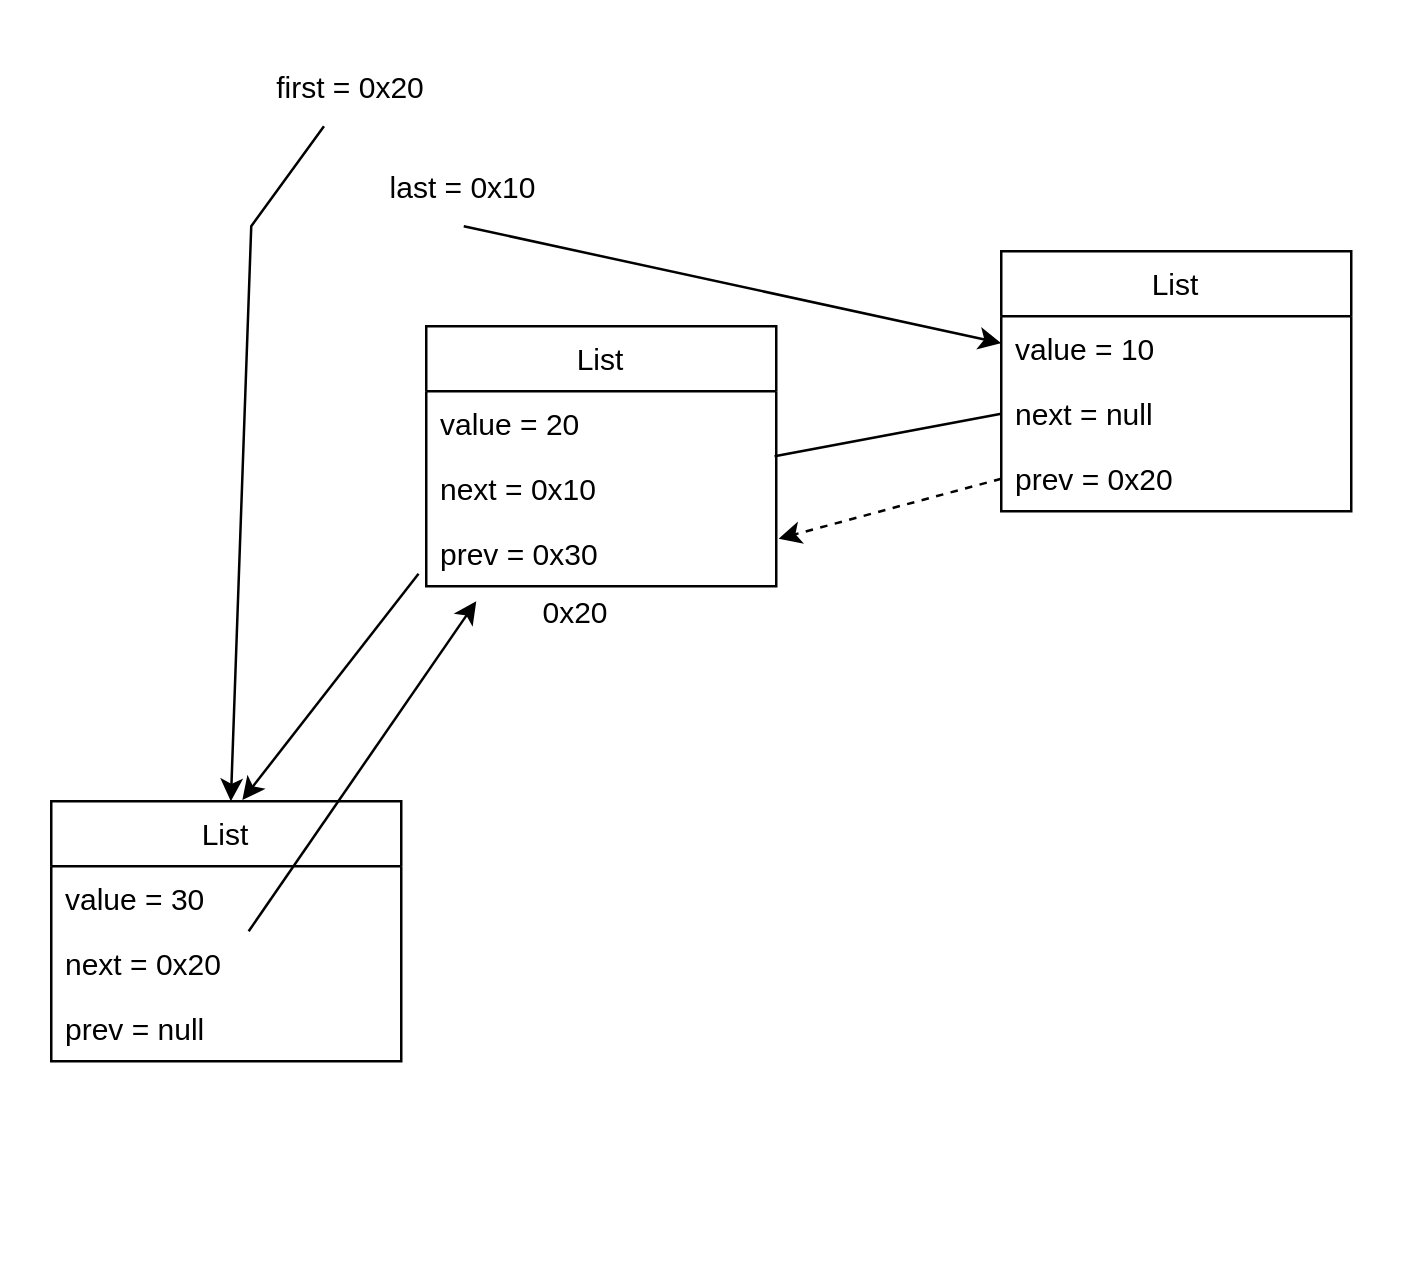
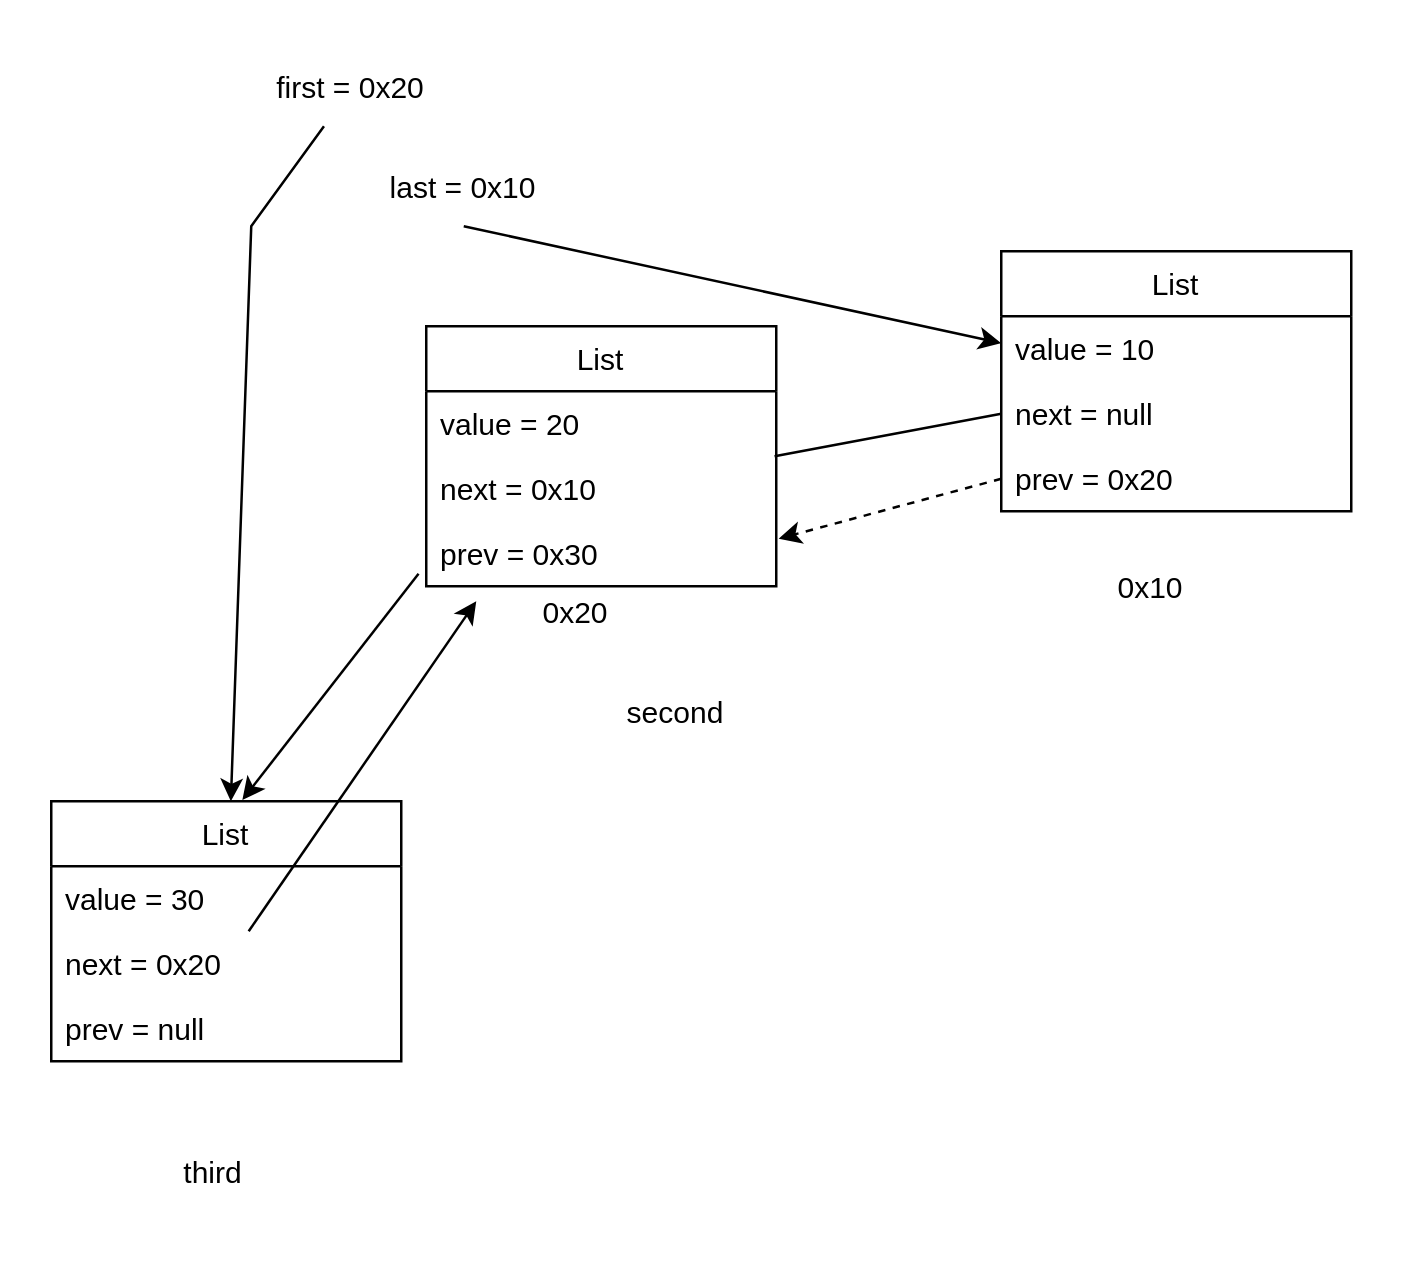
none -> (1151, 589)
none -> (676, 714)
none -> (214, 1174)
